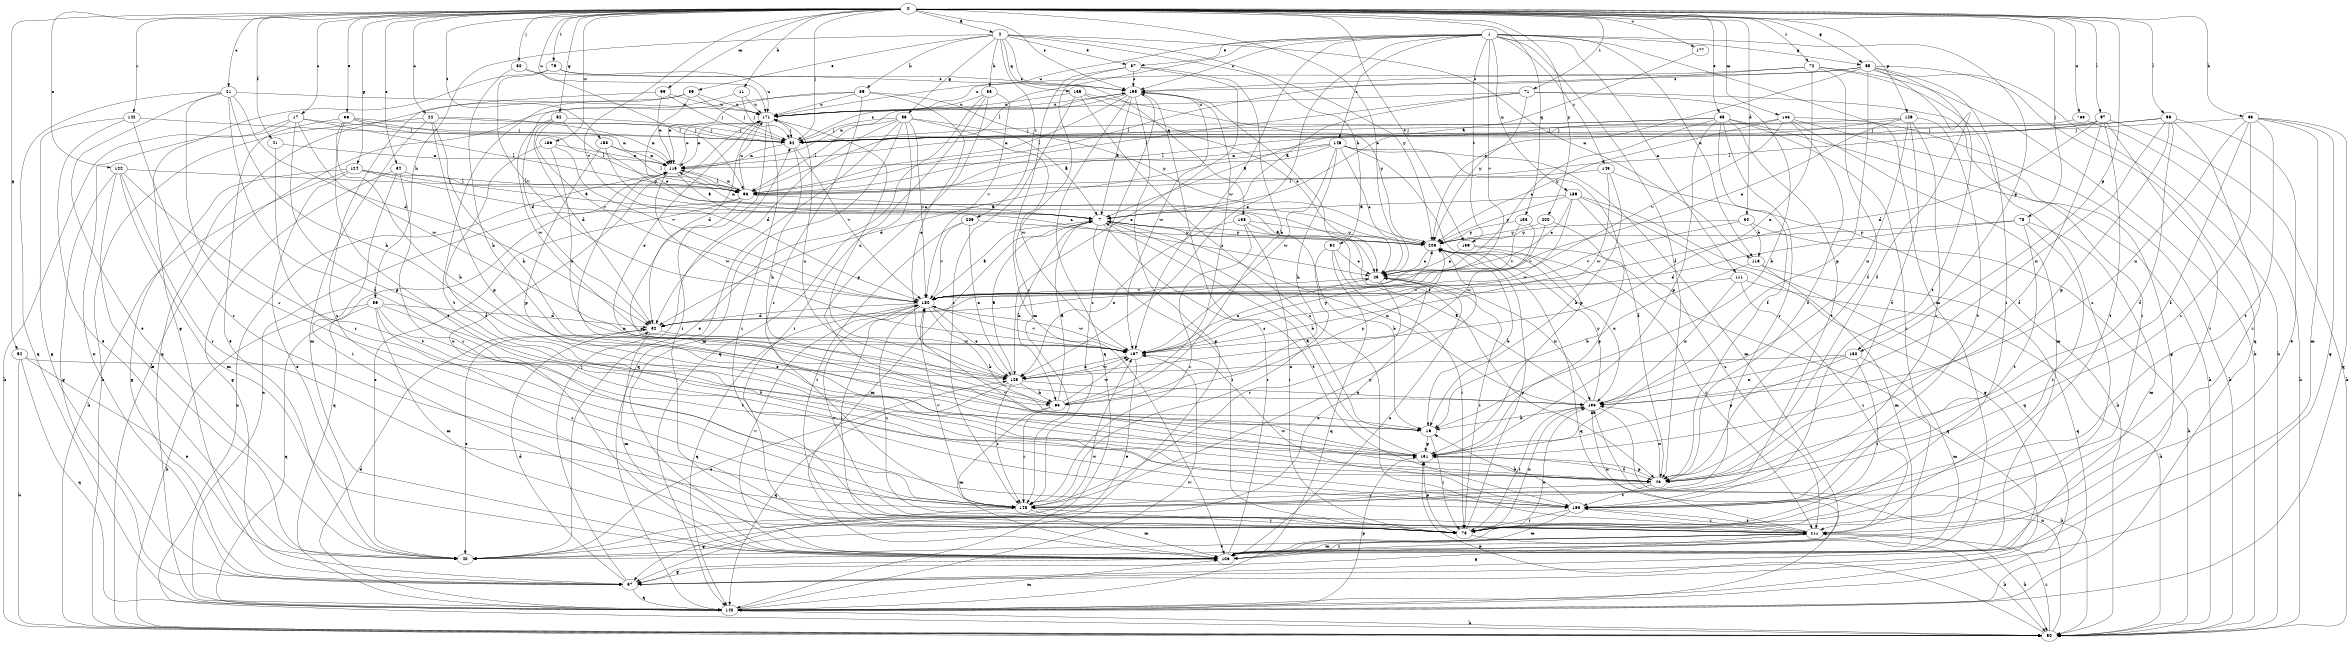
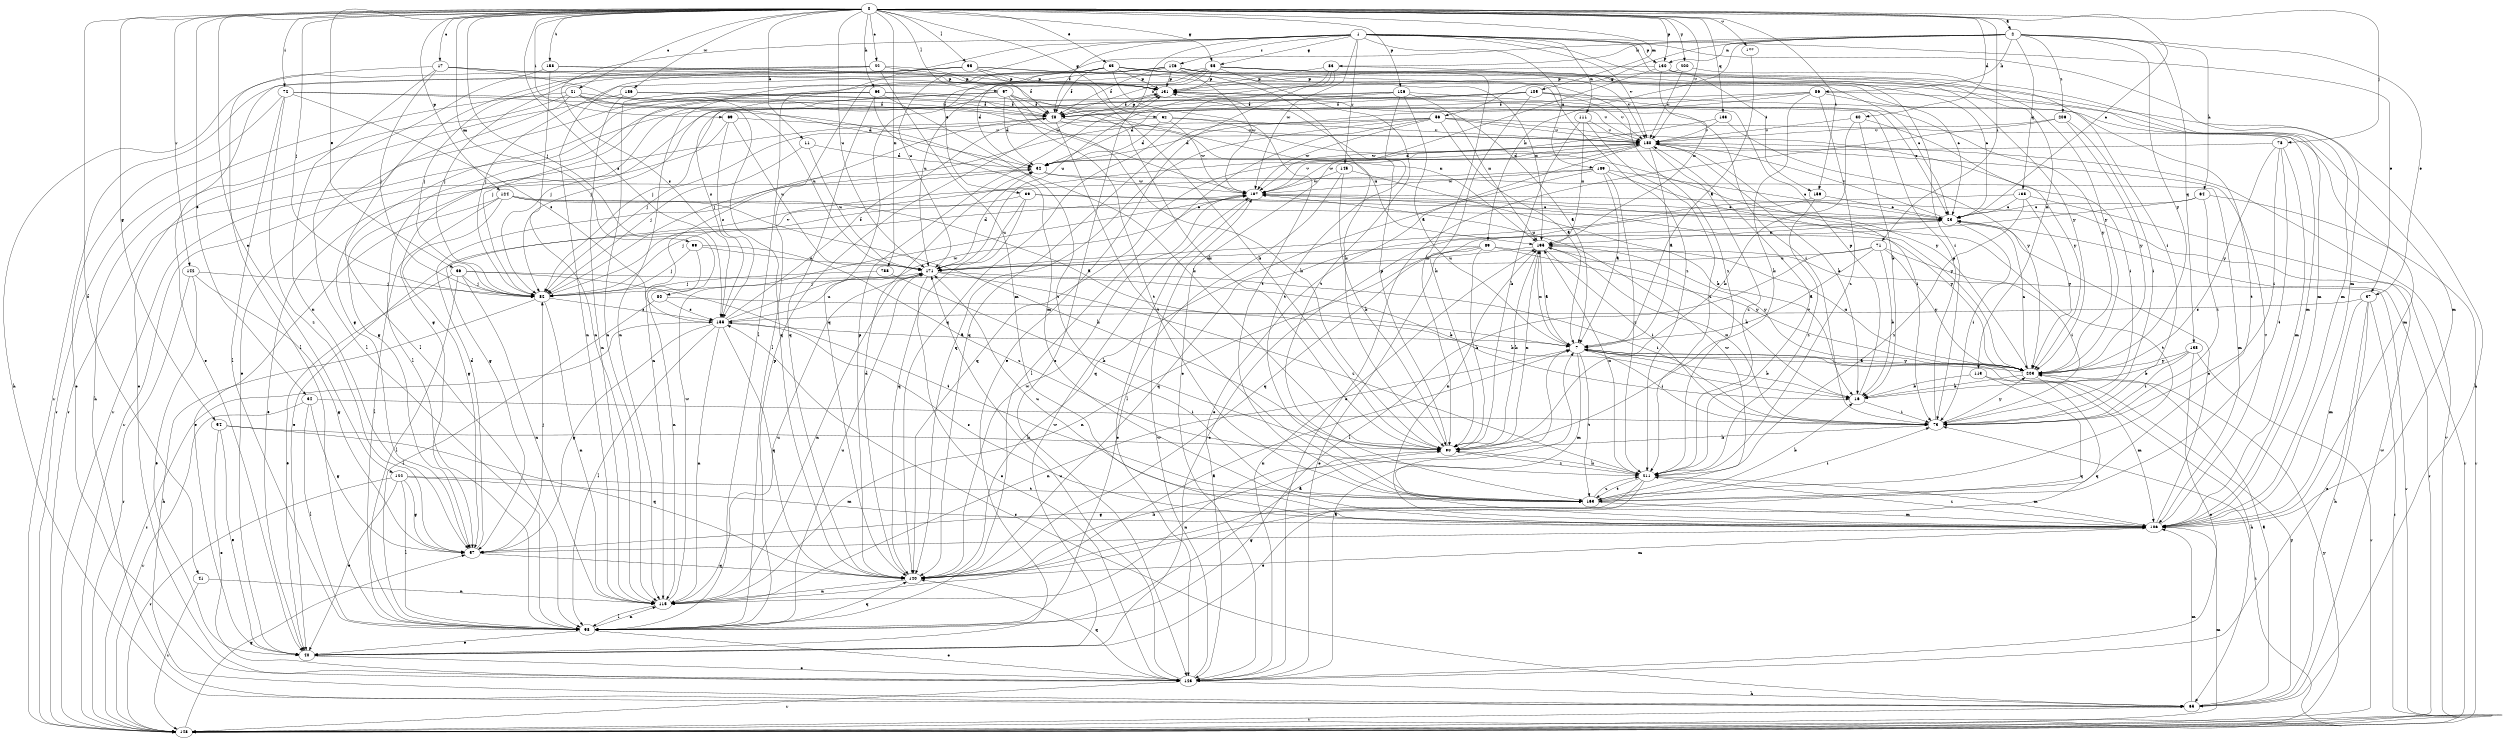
(1405, 64) -> (1835, 38)
(554, 66) -> (730, 117)
(1759, 238) -> (1892, 262)
(2097, 325) -> (328, 343)
none -> (886, 655)
